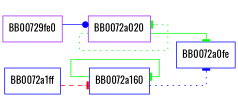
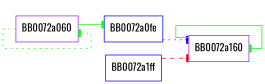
(33, 29) -> none
(119, 29) -> (47, 29)
(119, 81) -> (219, 48)
(185, 85) -> (172, 40)
